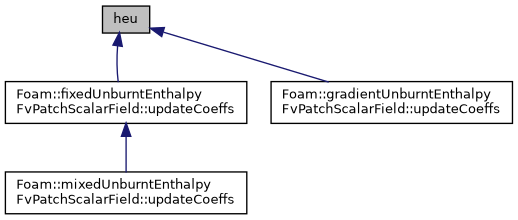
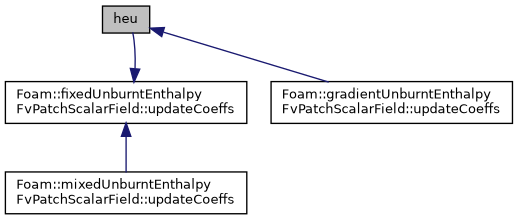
(117, 64) -> (135, 50)
